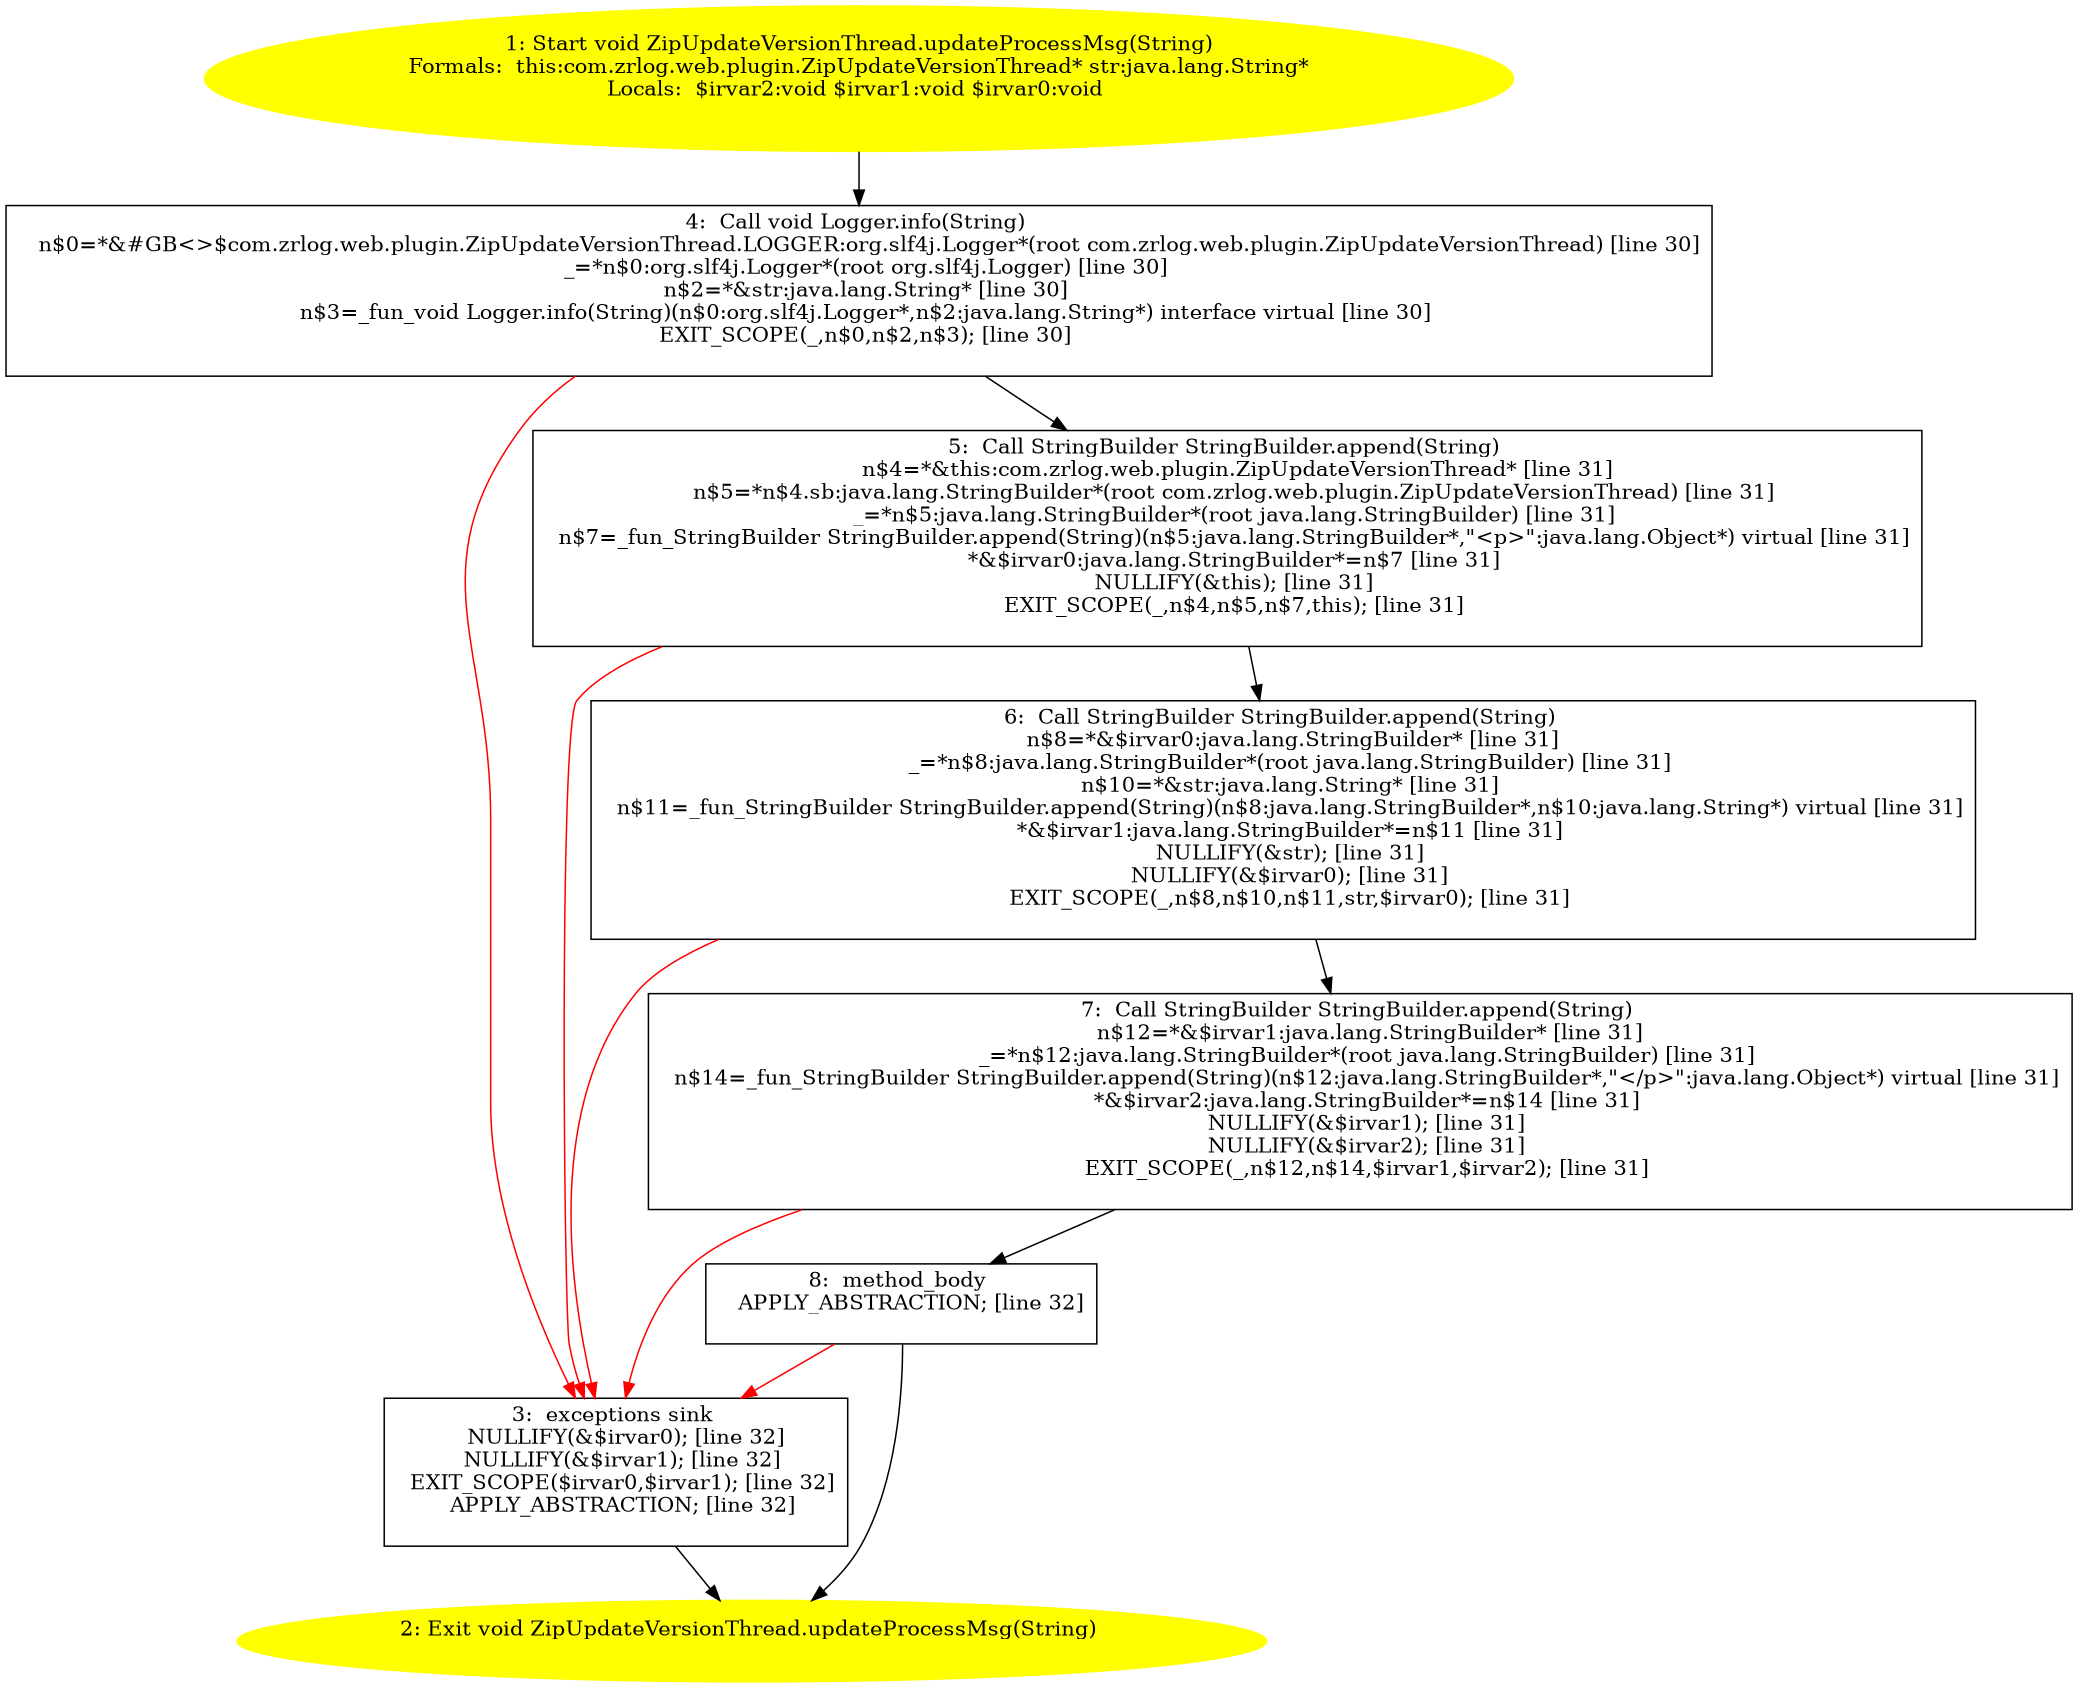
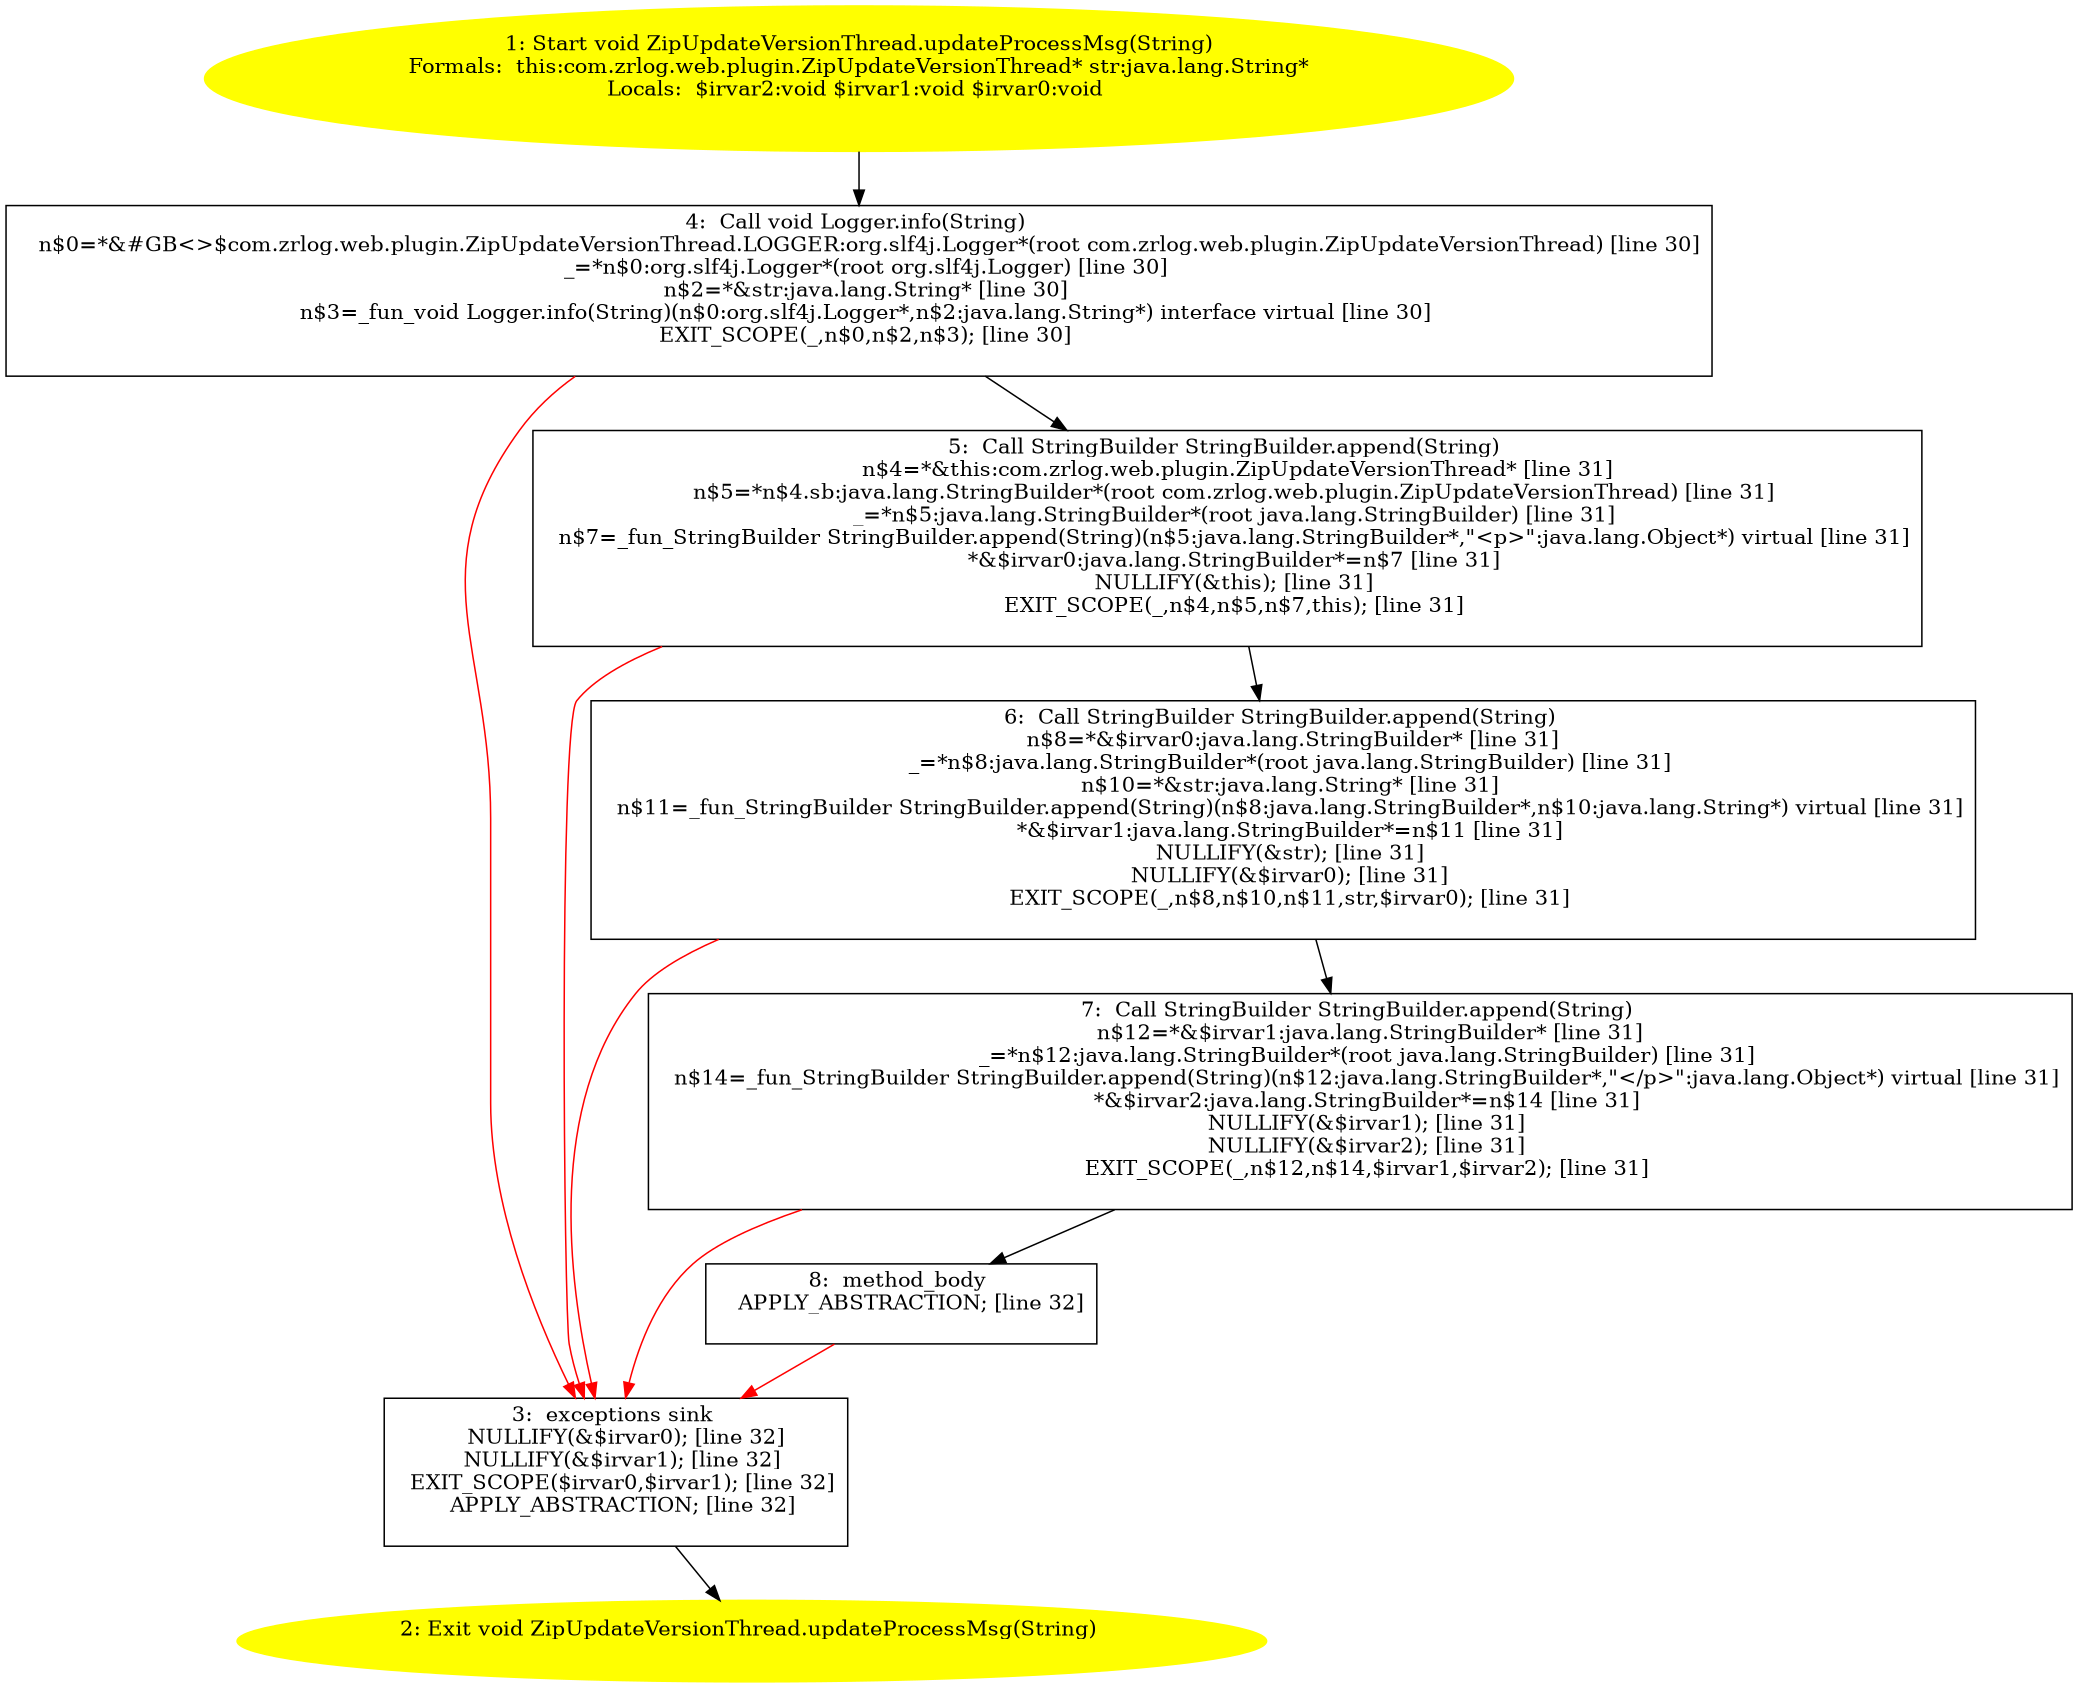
(887, 1476) -> none
